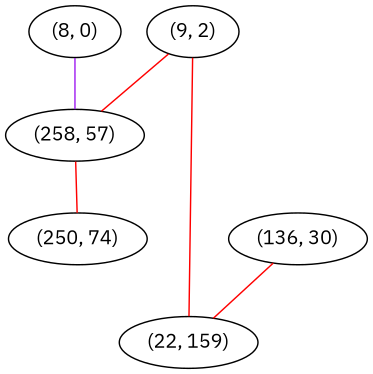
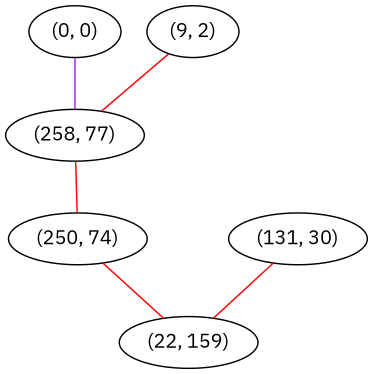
(75, 32) -> (75, 32)
(75, 135) -> (75, 135)
(191, 187) -> (133, 291)
(298, 239) -> (298, 239)
